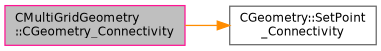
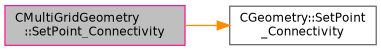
(95, 25) -> (95, 25)
